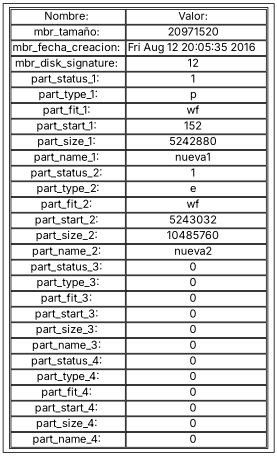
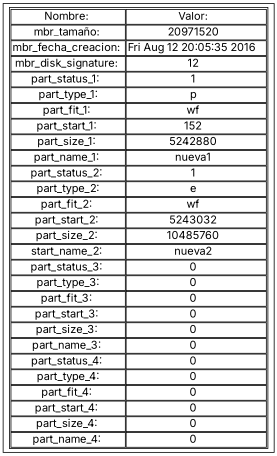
(68, 251) -> (68, 251)
